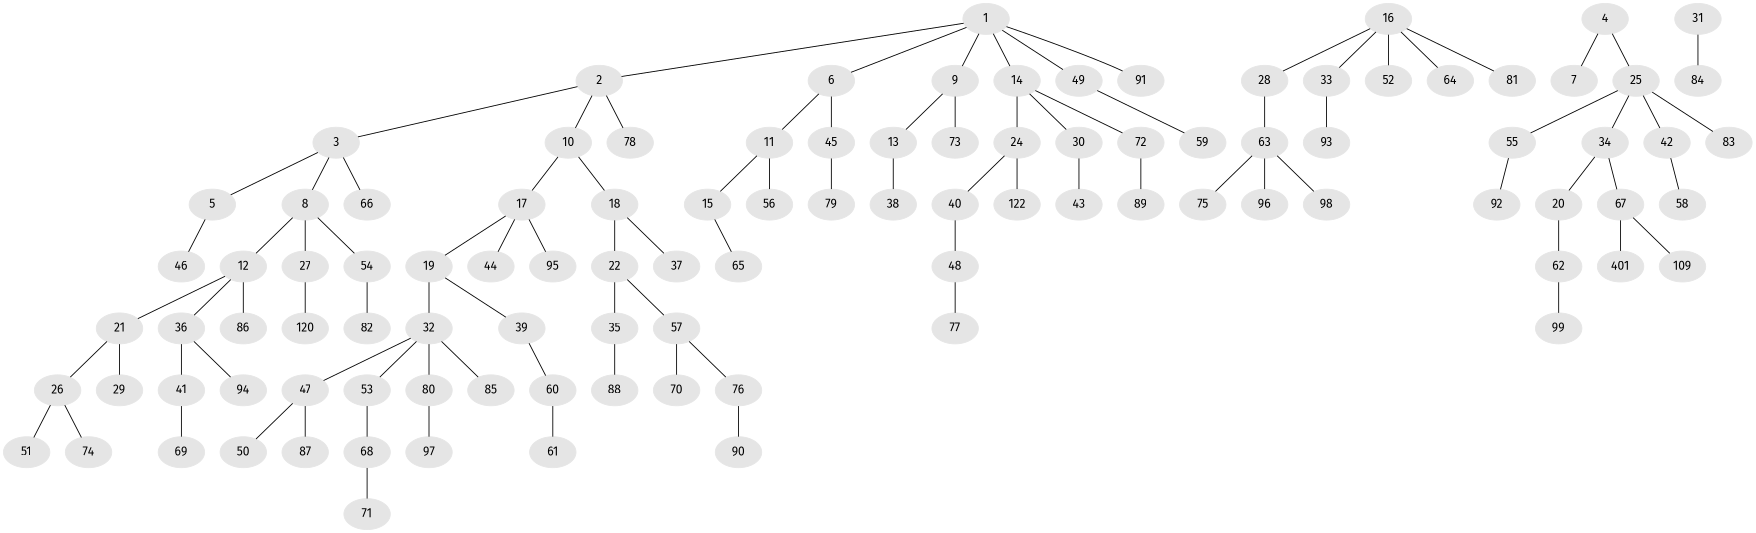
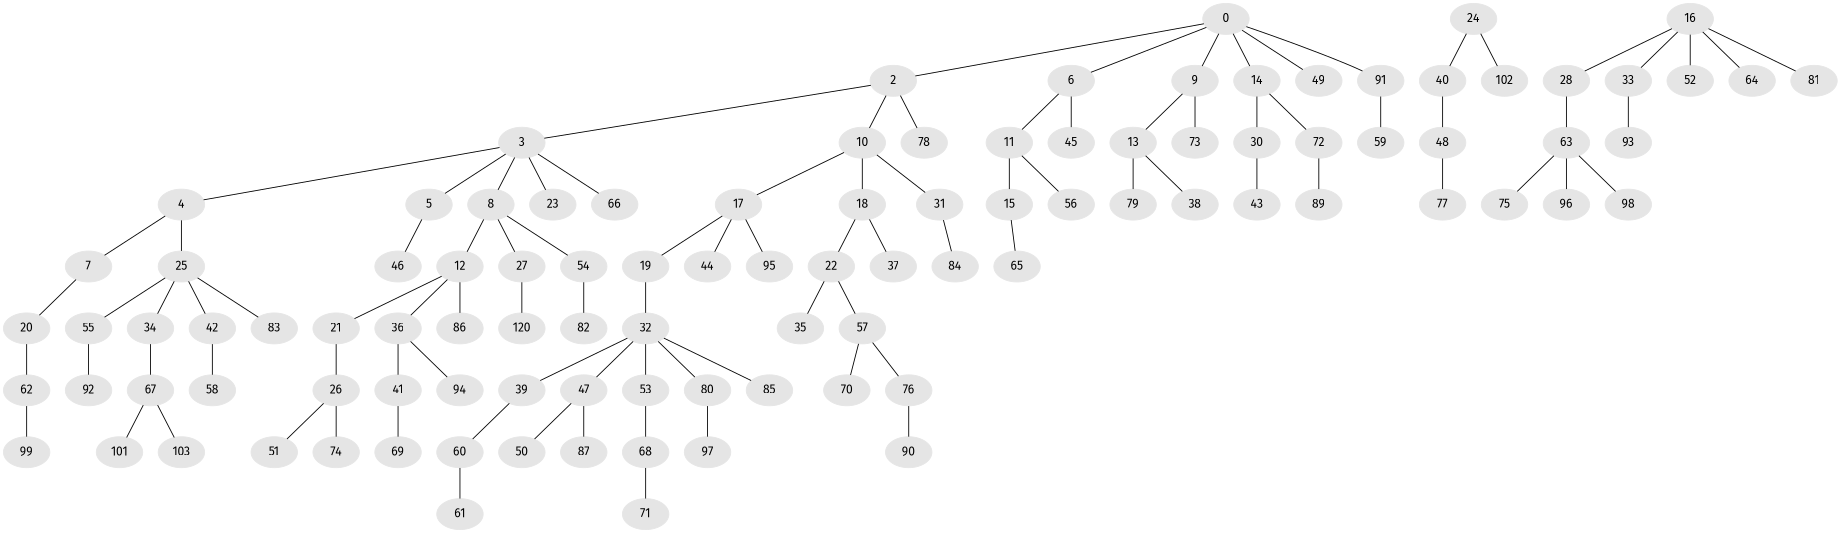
(986, 19) -> (1226, 19)
(1017, 112) -> none
(1141, 112) -> (1381, 112)
none -> (352, 174)
(831, 174) -> (1133, 174)
none -> (901, 174)
(1582, 174) -> (58, 297)
none -> (553, 205)
(1017, 205) -> (1505, 81)
(1621, 267) -> (120, 452)
(1682, 267) -> (181, 452)
(476, 298) -> (584, 359)
(120, 390) -> none
(615, 390) -> none
